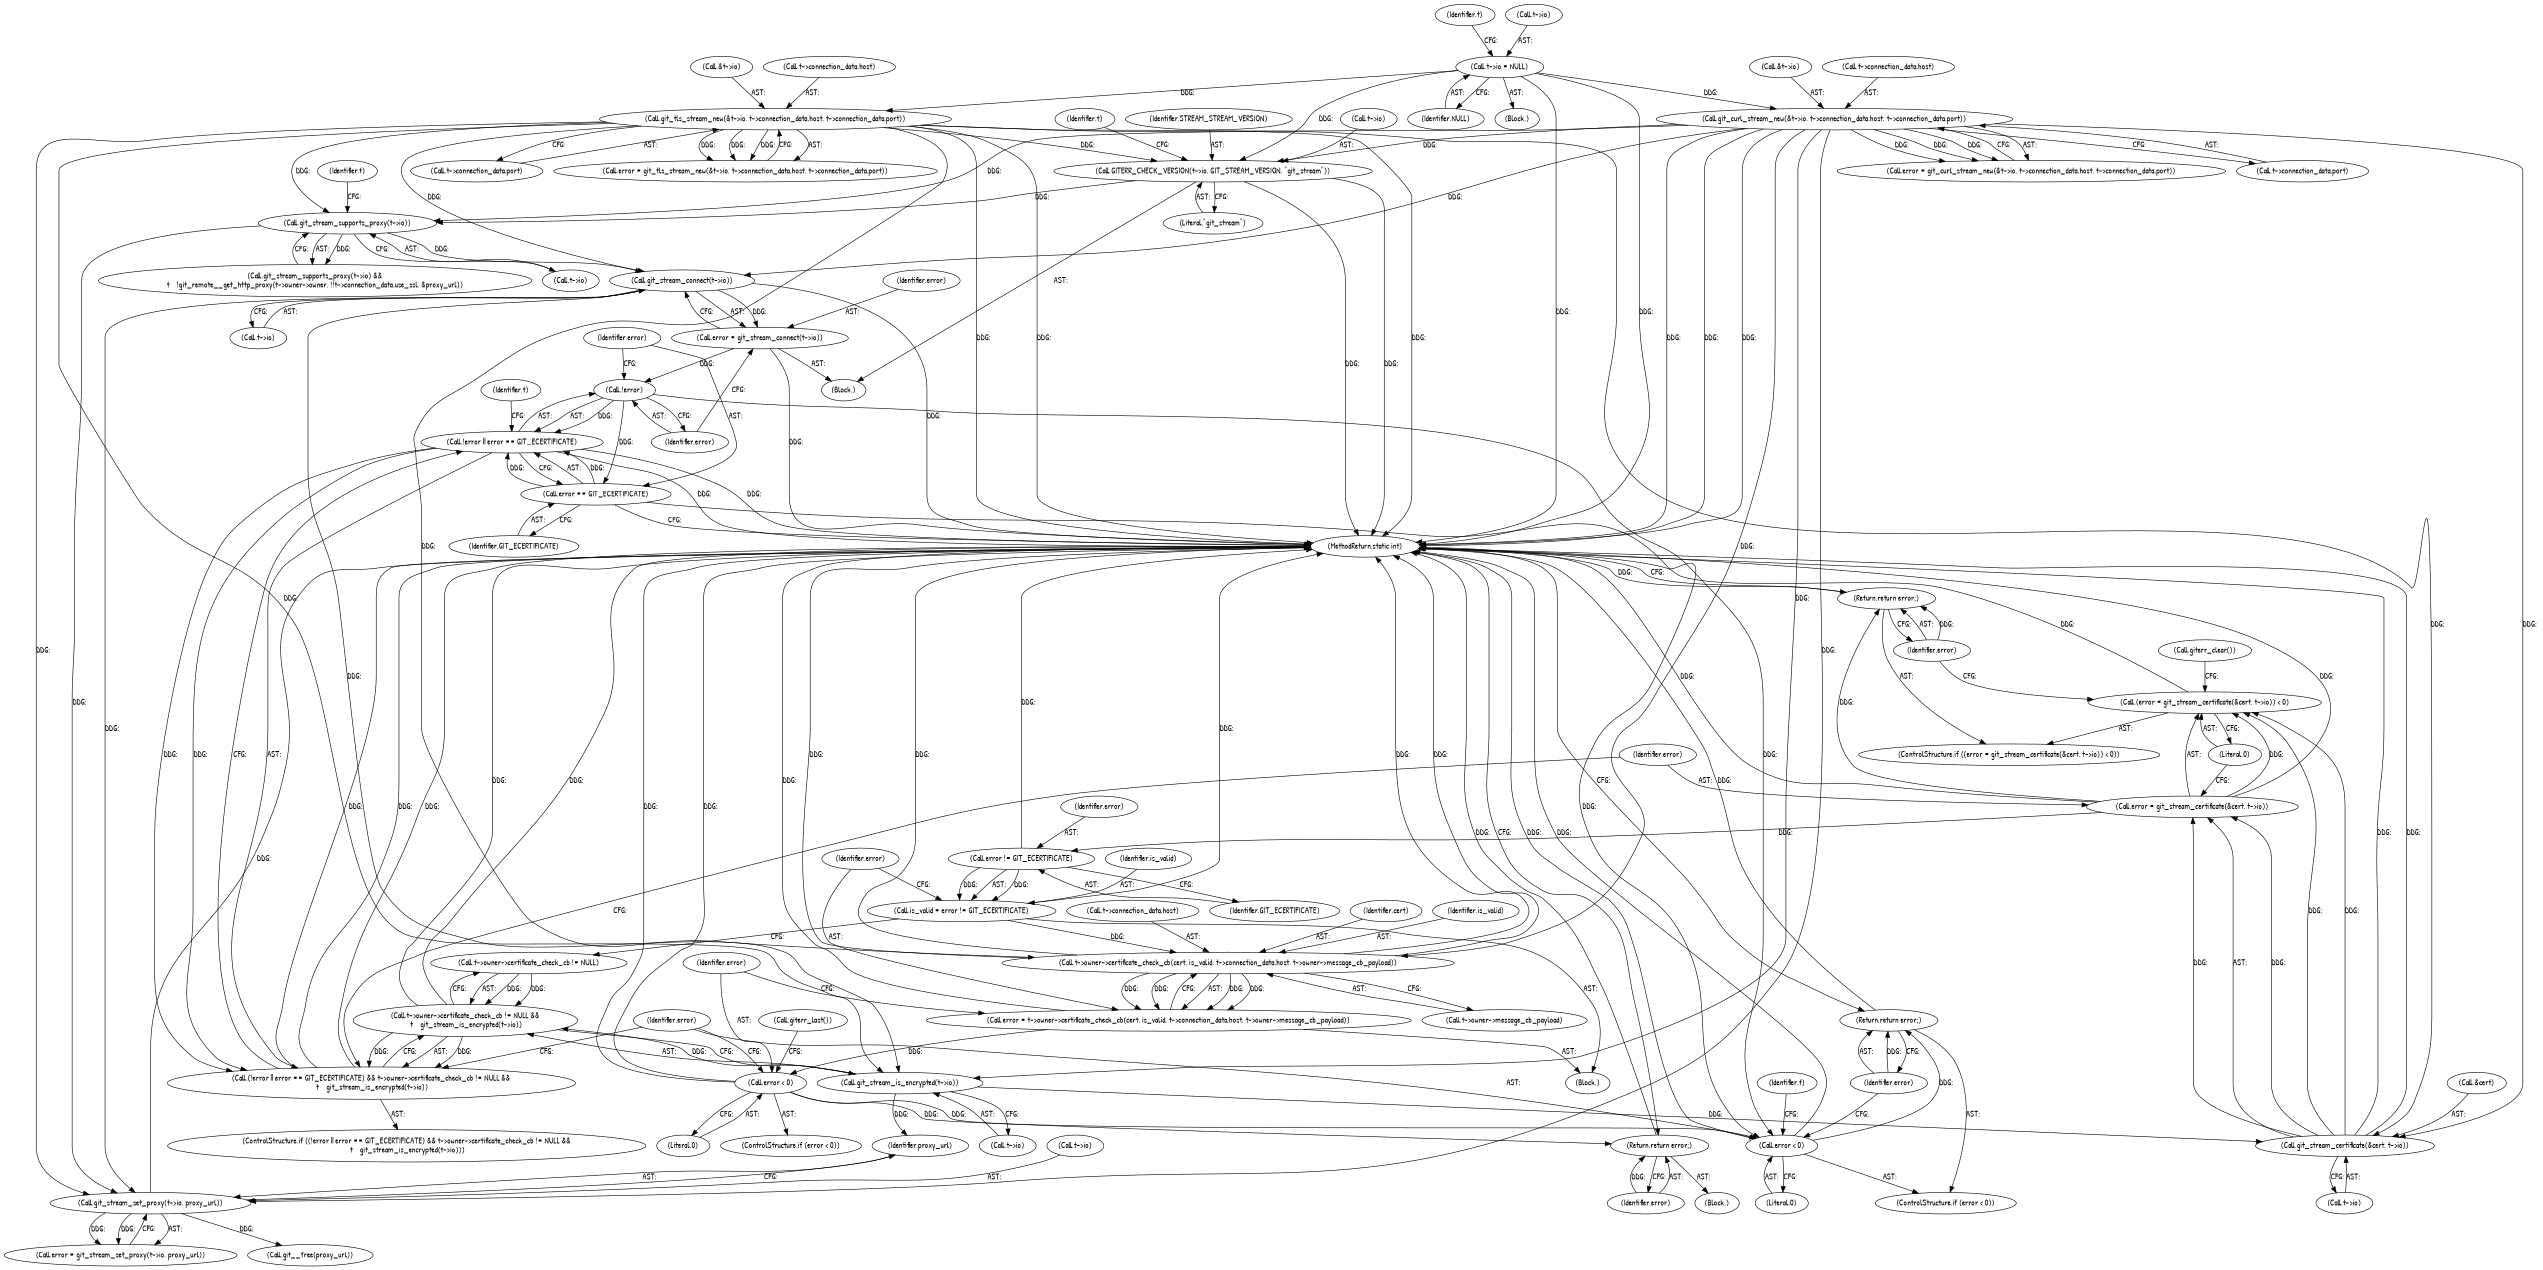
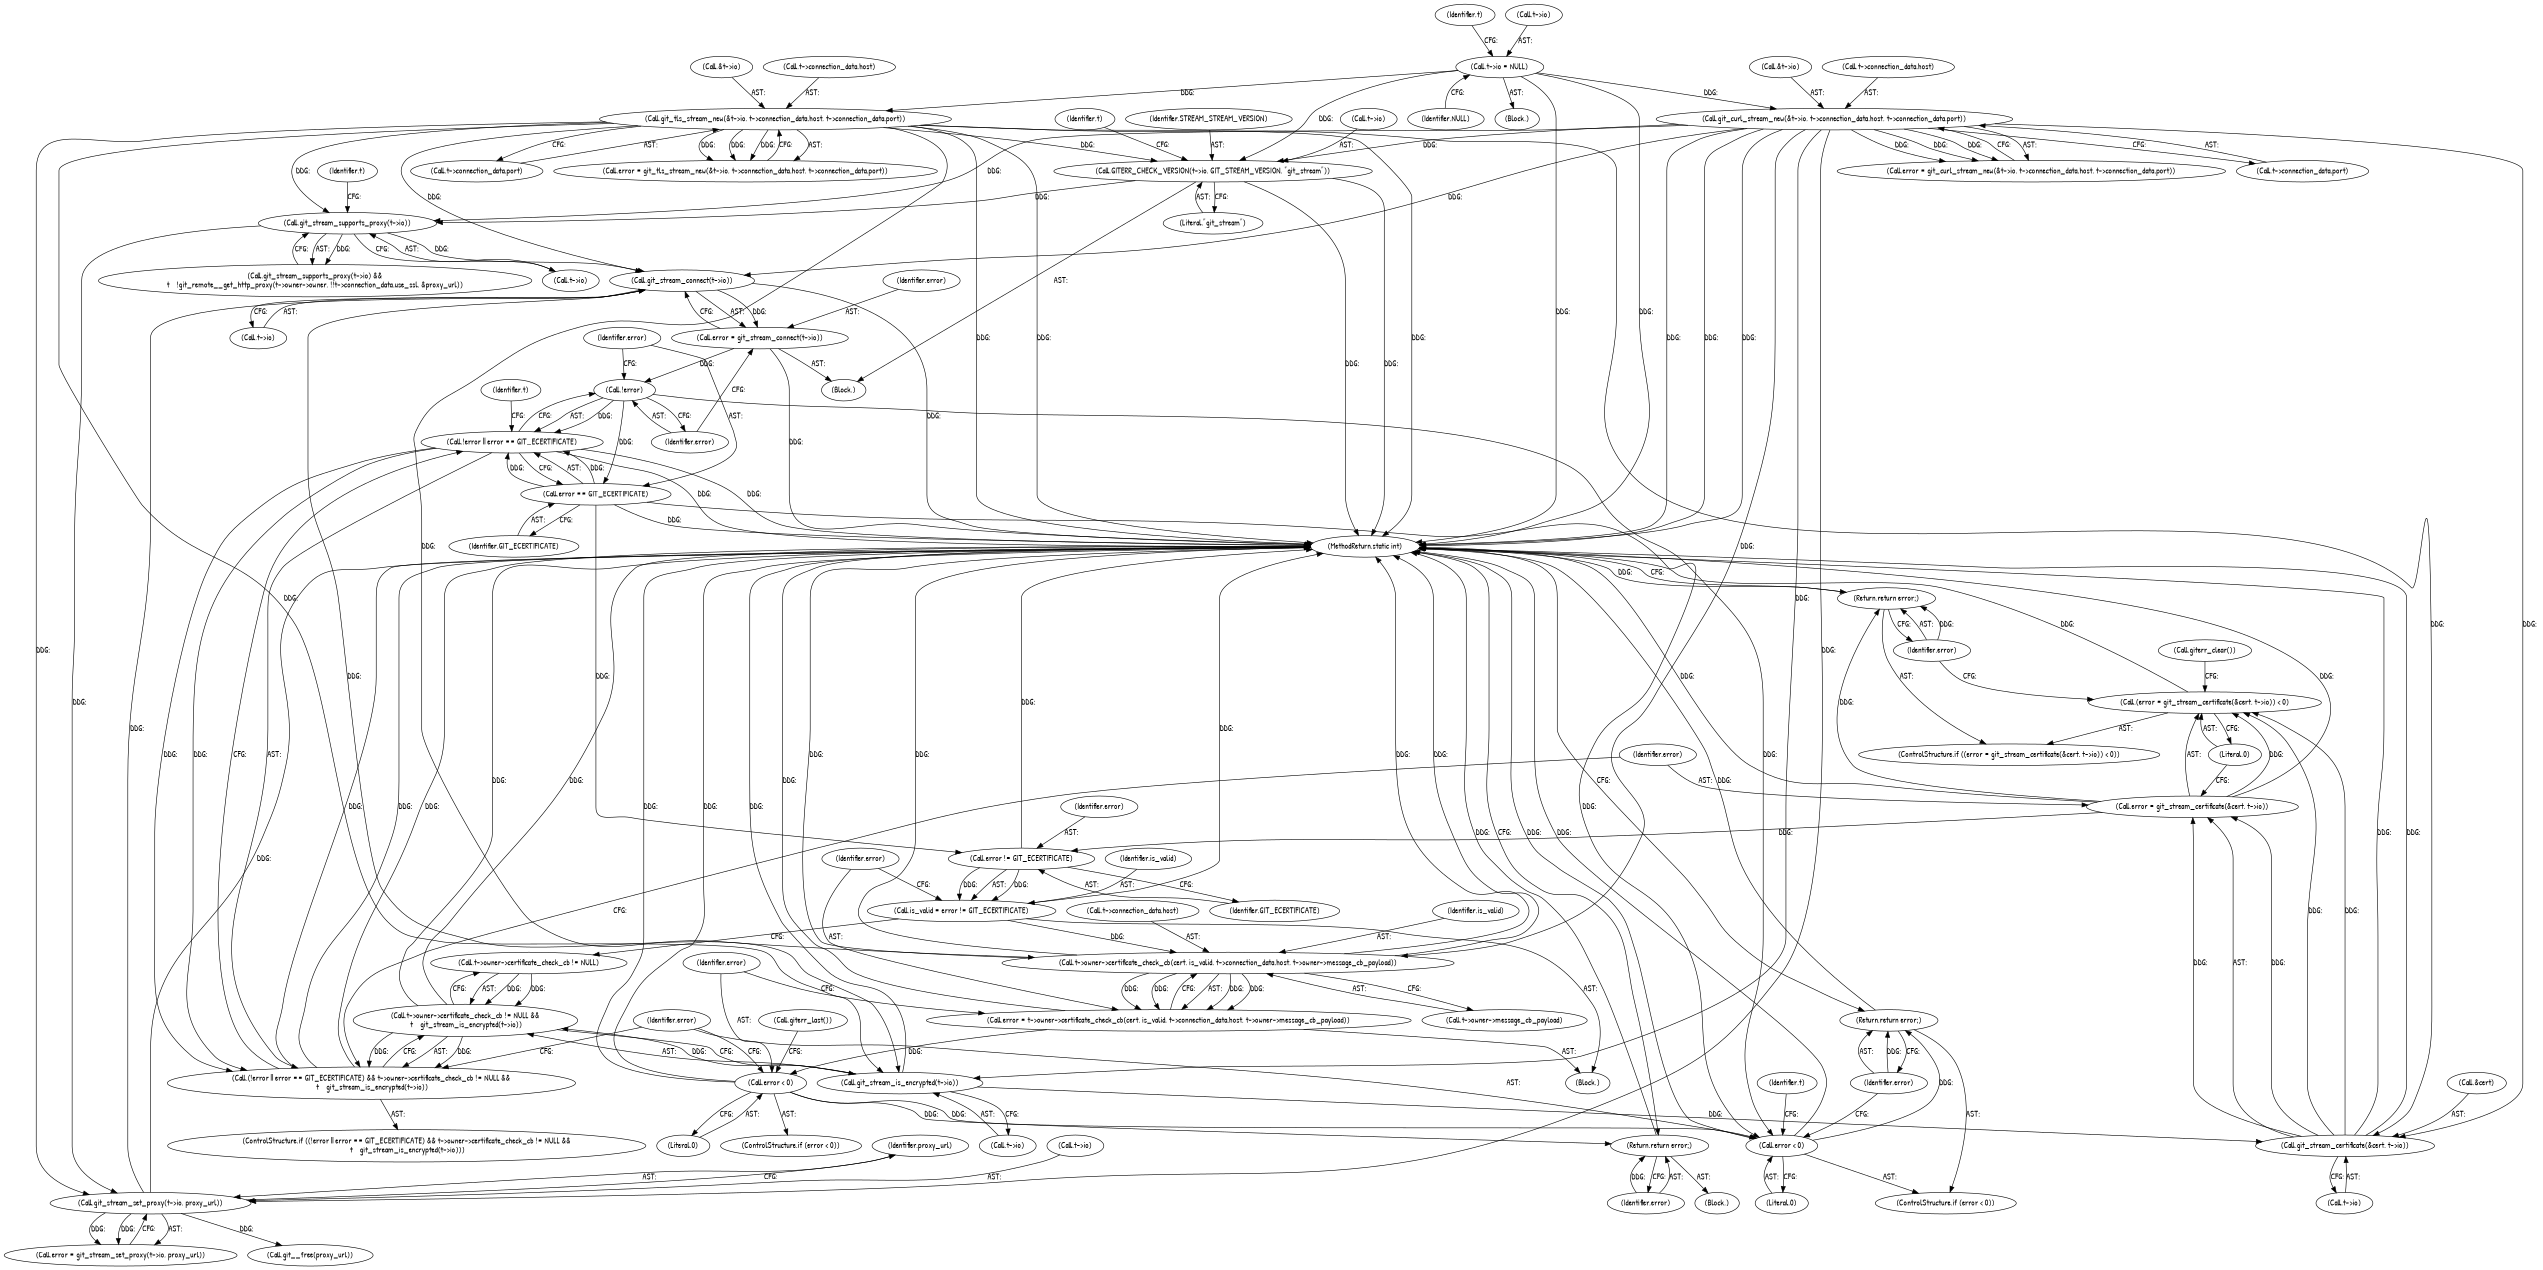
(1475, 91) -> none
(1459, 93) -> (1459, 93)
(546, 416) -> (546, 416)
(105, 493) -> (151, 519)
(676, 520) -> (676, 520)
none -> (623, 817)
(1386, 911) -> none
(893, 1114) -> (753, 586)
